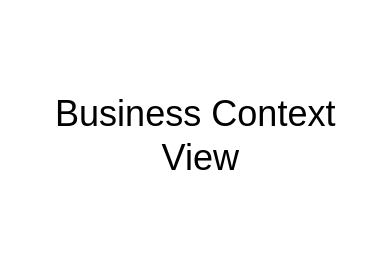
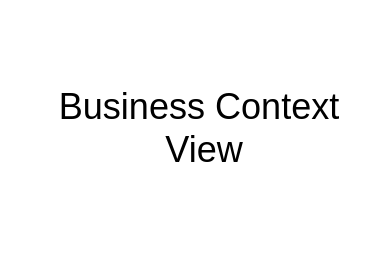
(195, 135) -> (199, 128)
